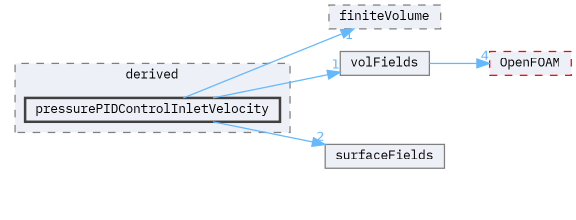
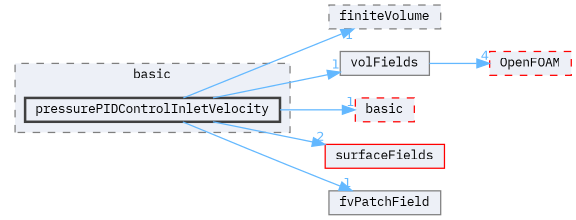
(153, 75) -> (153, 75)
none -> (385, 110)
(385, 156) -> (385, 156)
none -> (385, 203)
